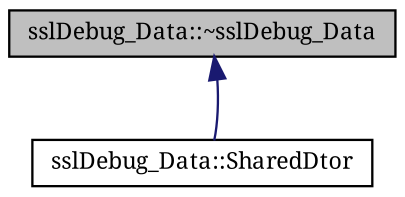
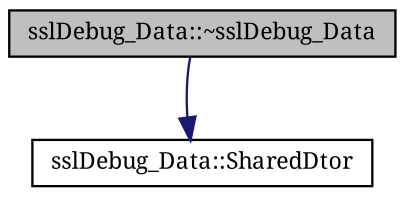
(218, 110) -> (187, 87)
